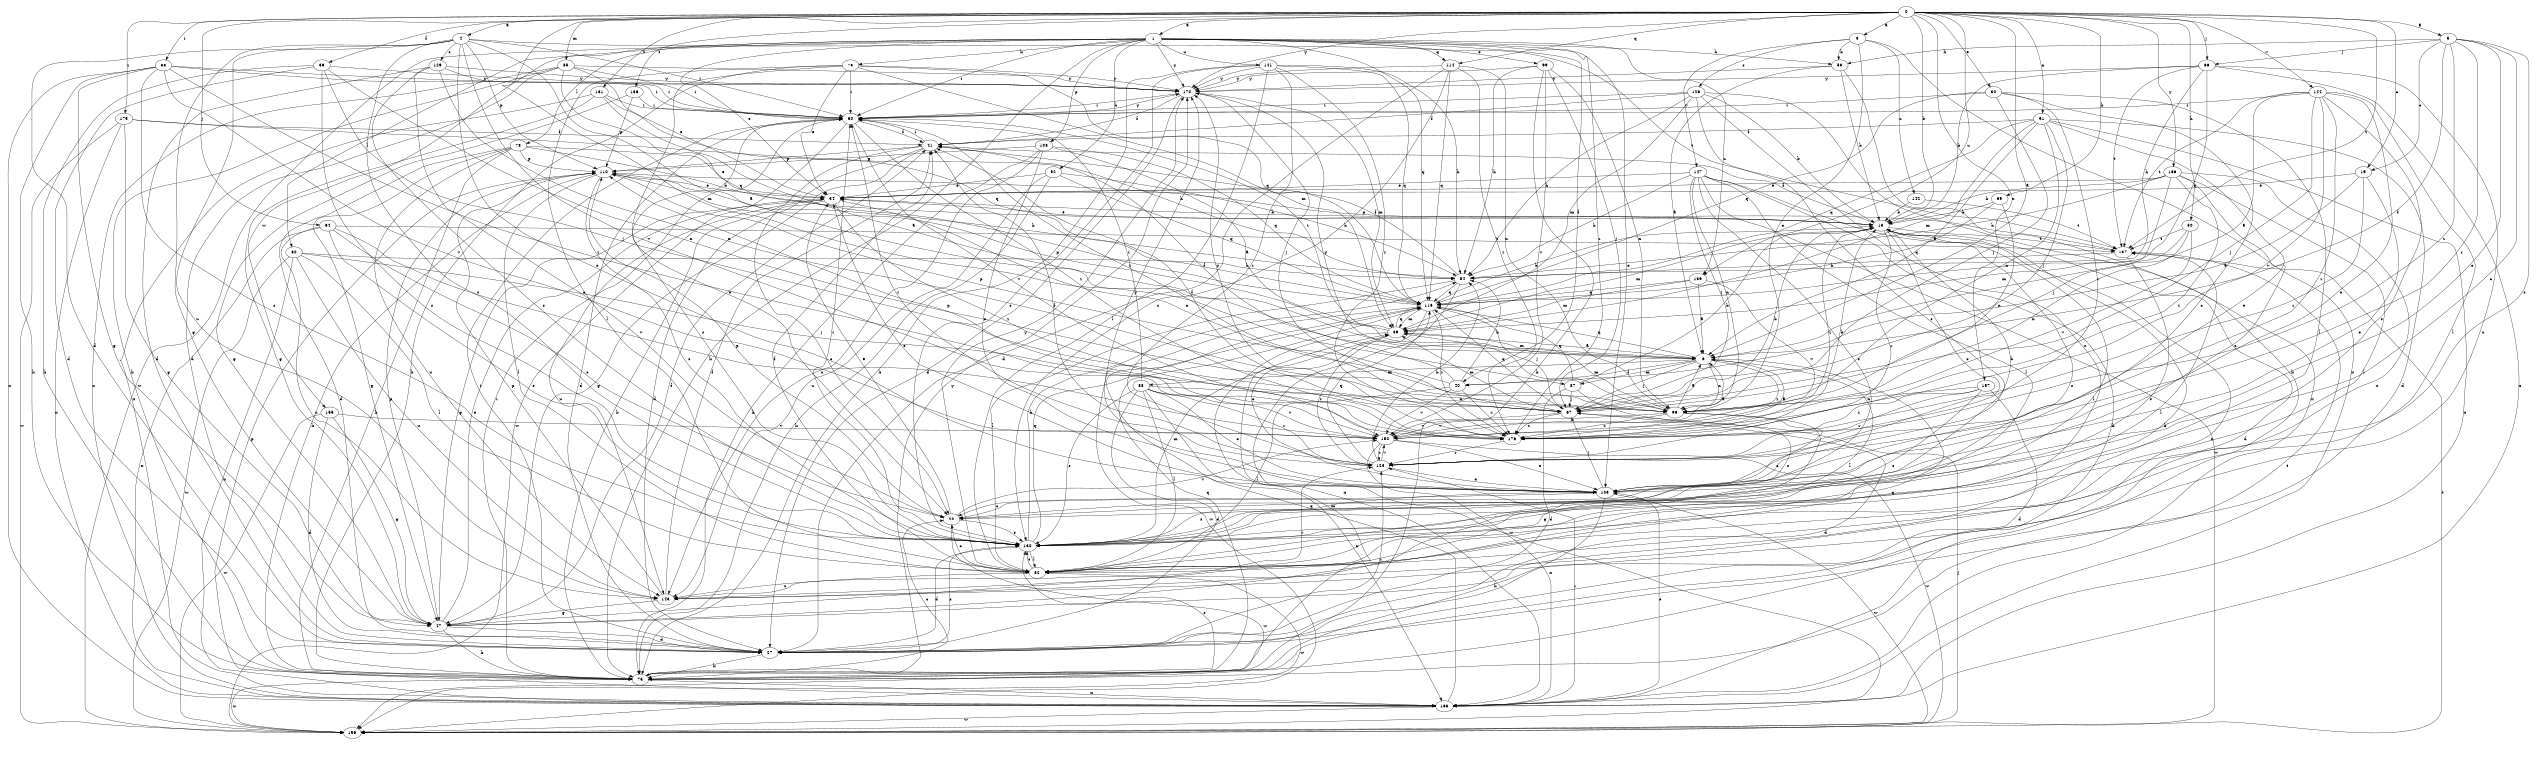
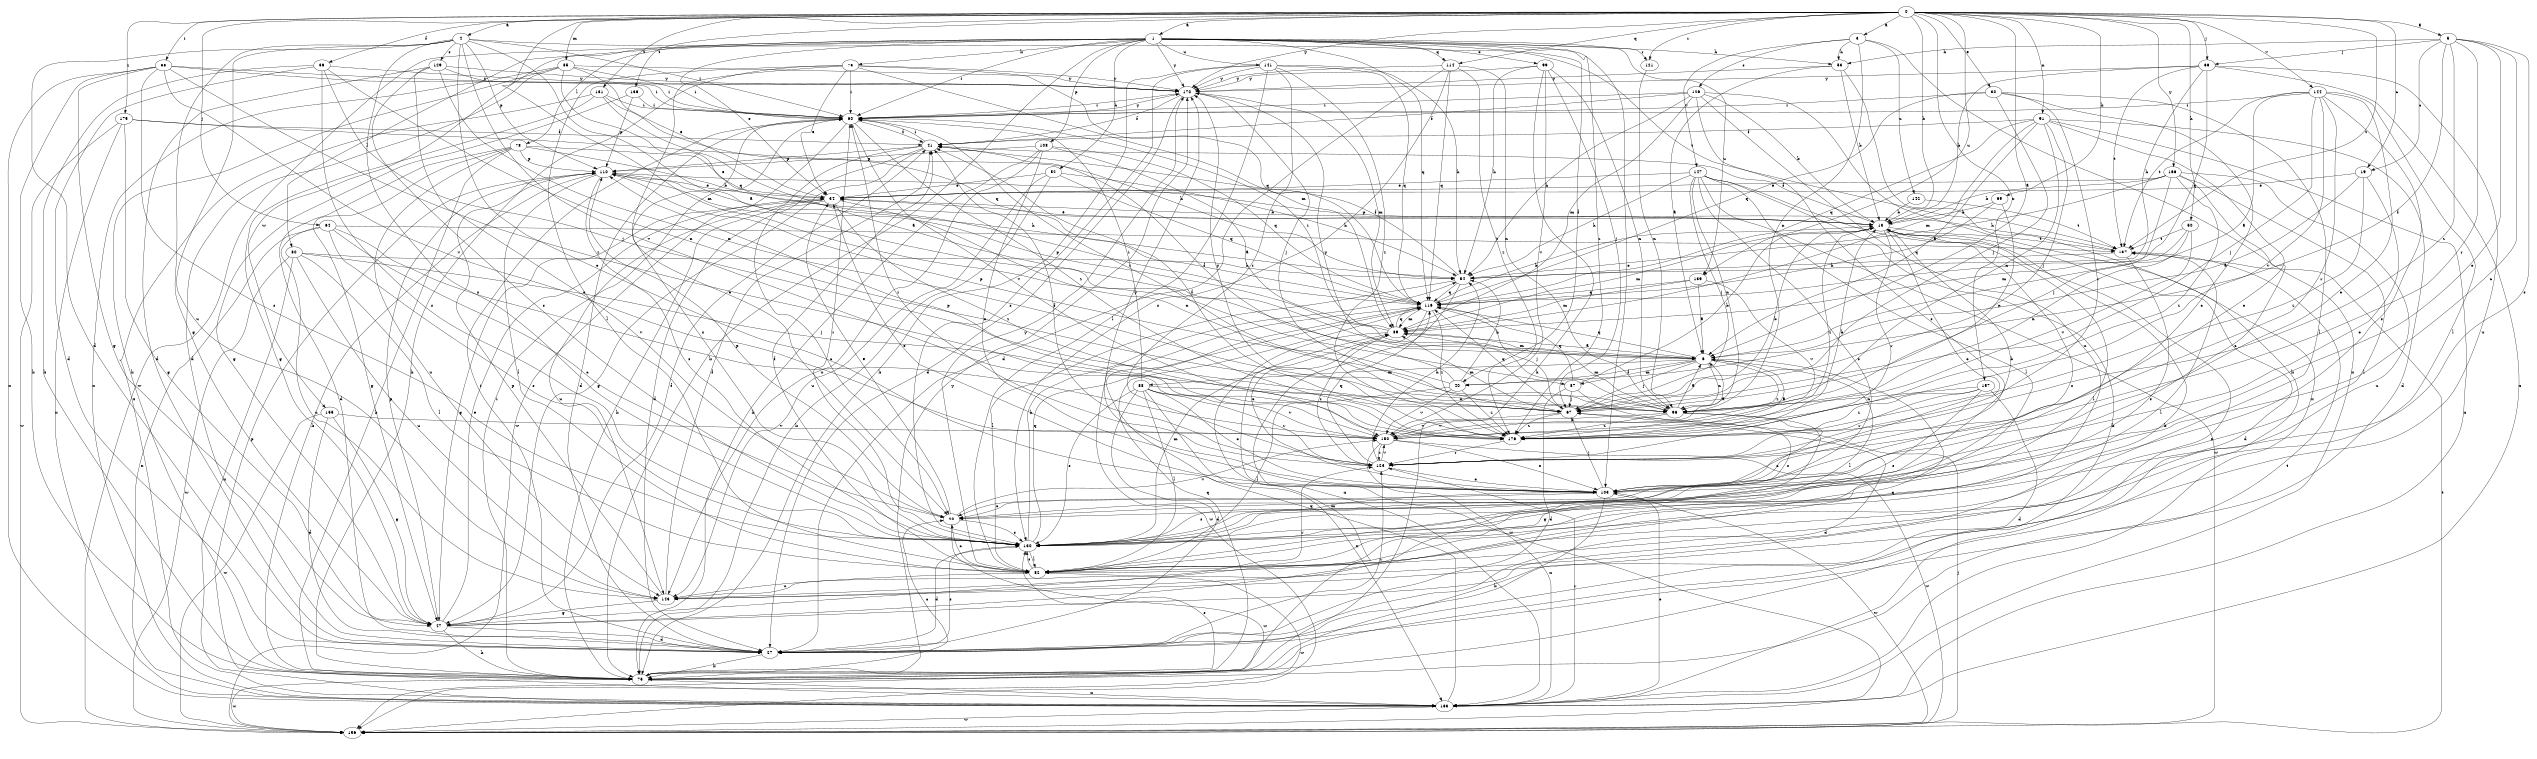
none -> (1650, 65)
